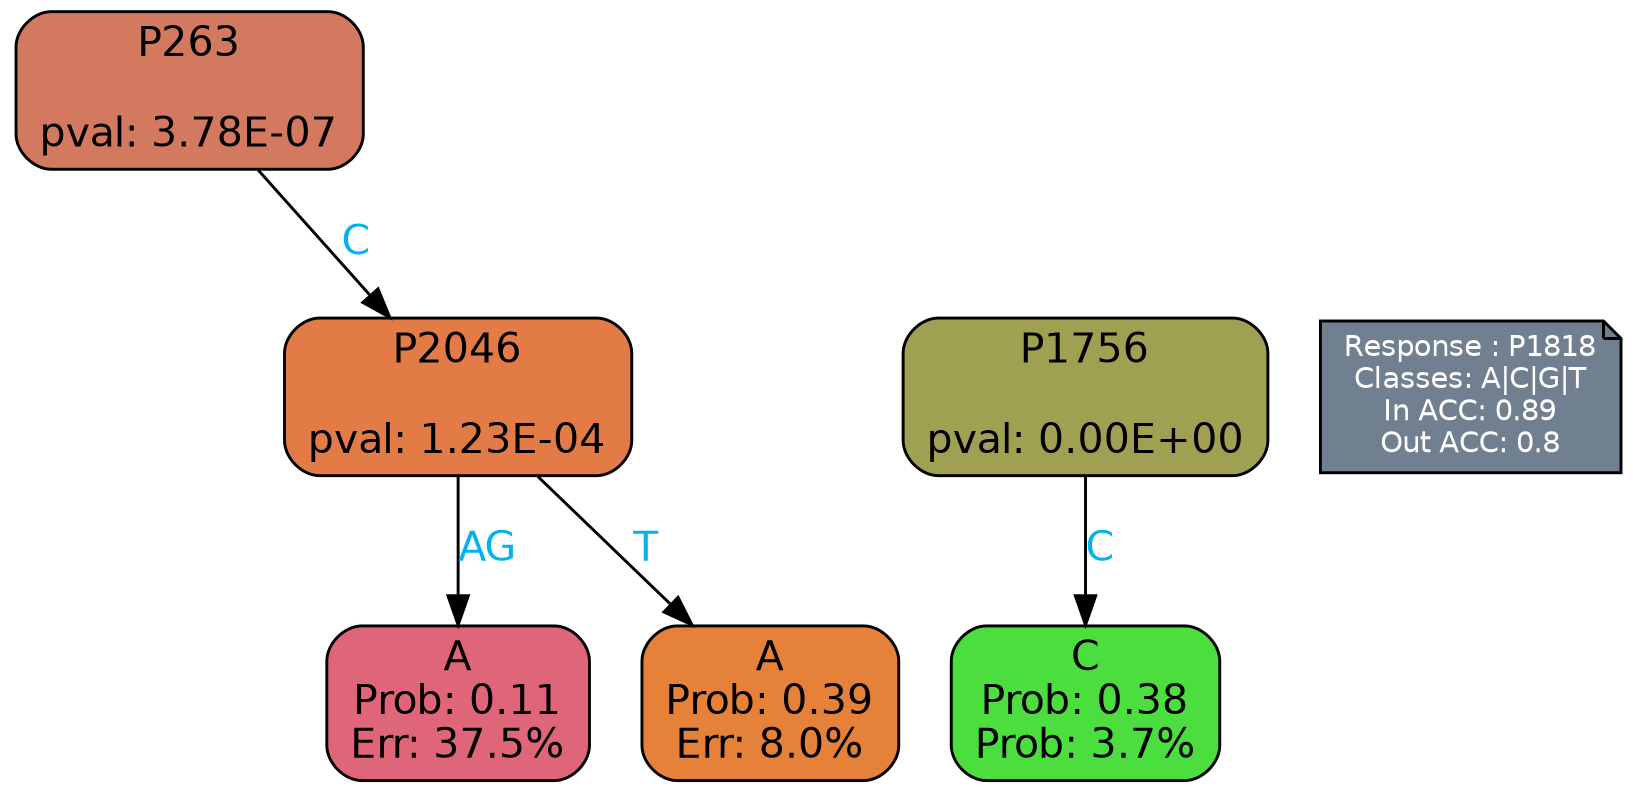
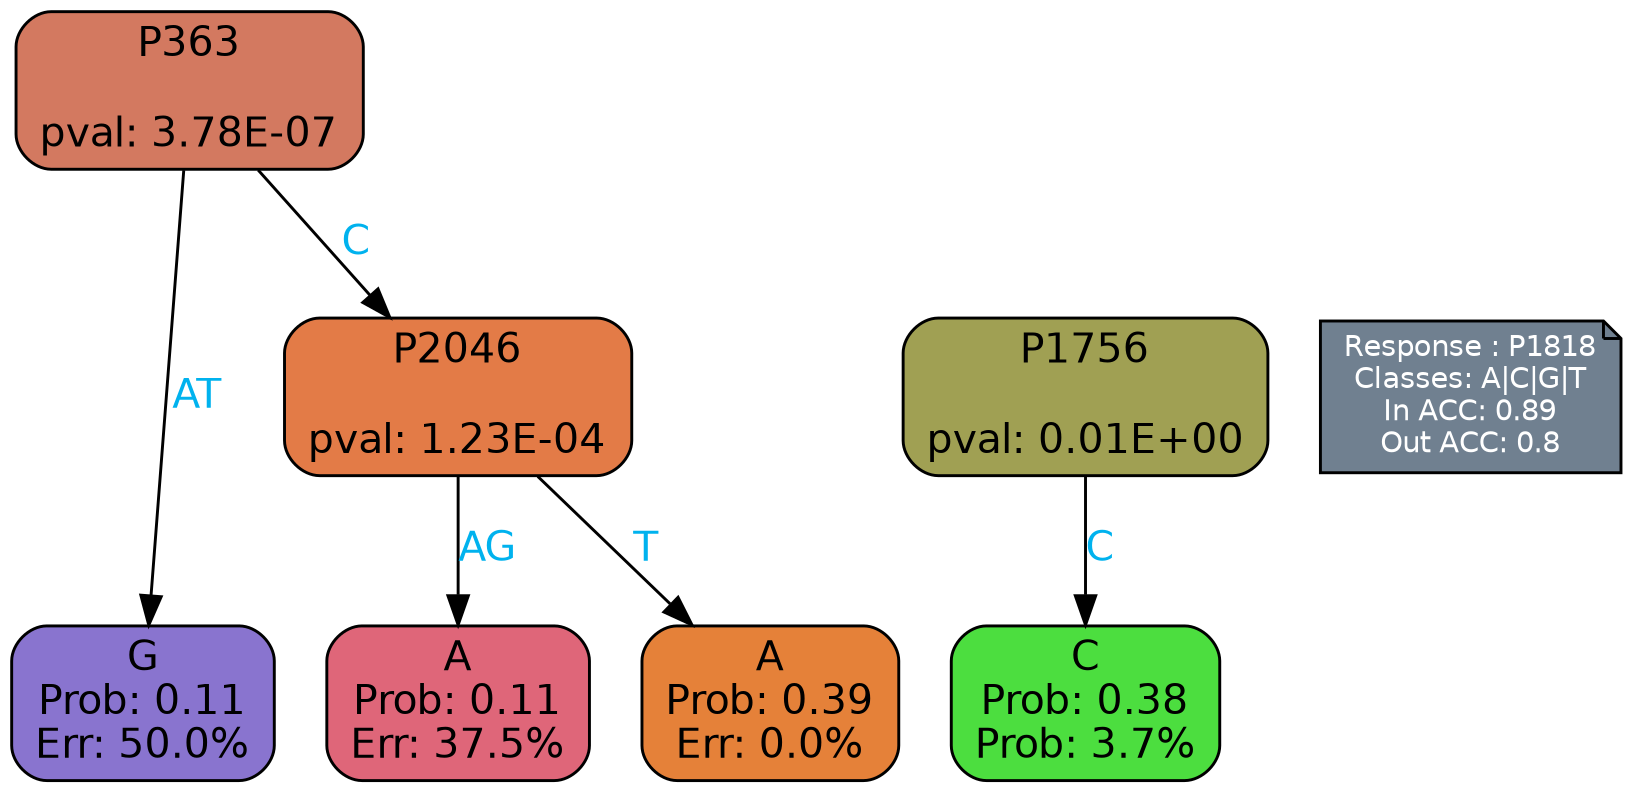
(190, 90) -> (190, 90)
(1086, 397) -> (1086, 397)
none -> (143, 703)
(770, 703) -> (770, 703)
